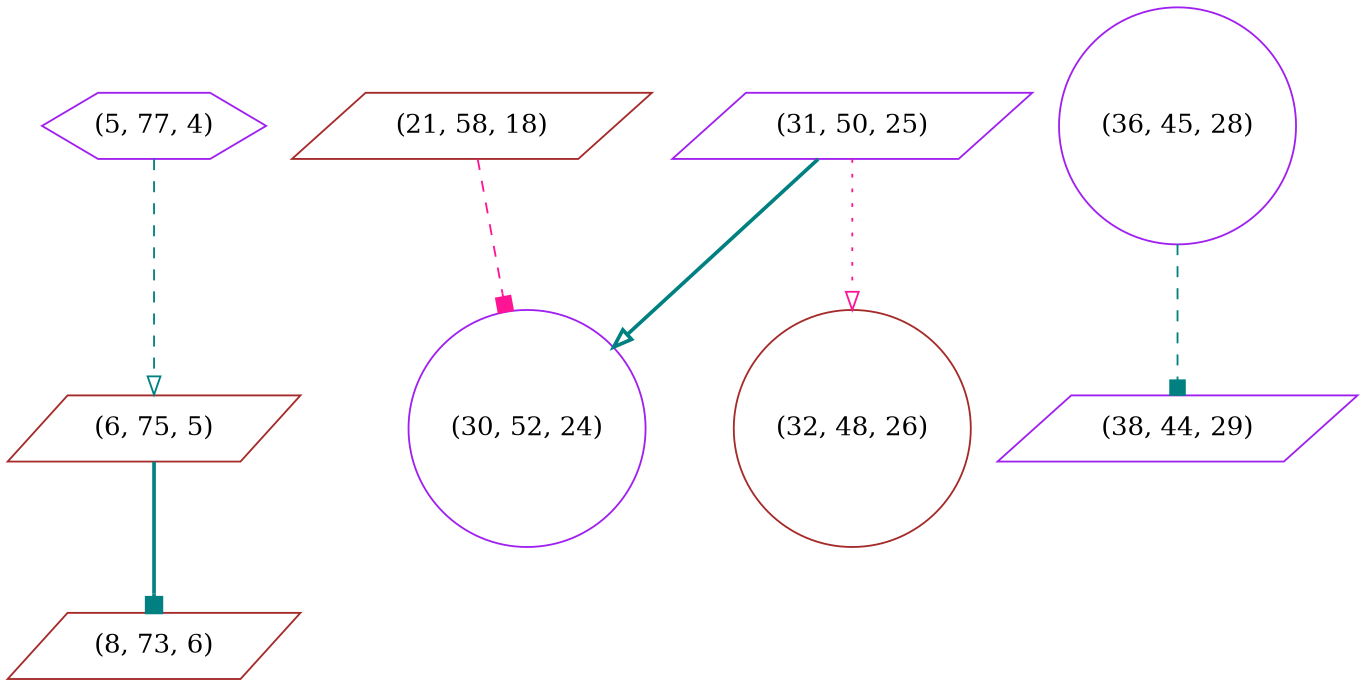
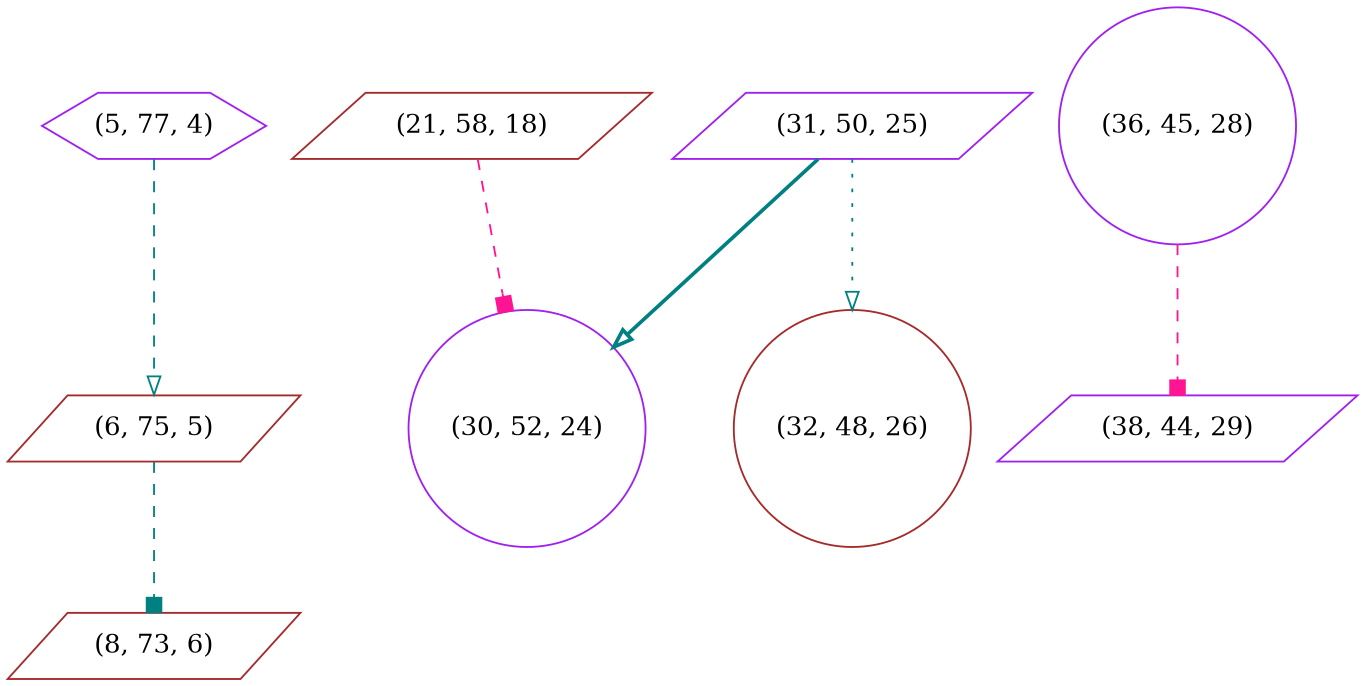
(852, 225) -> (852, 225)
(1178, 310) -> (1178, 310)
(154, 528) -> (154, 528)
